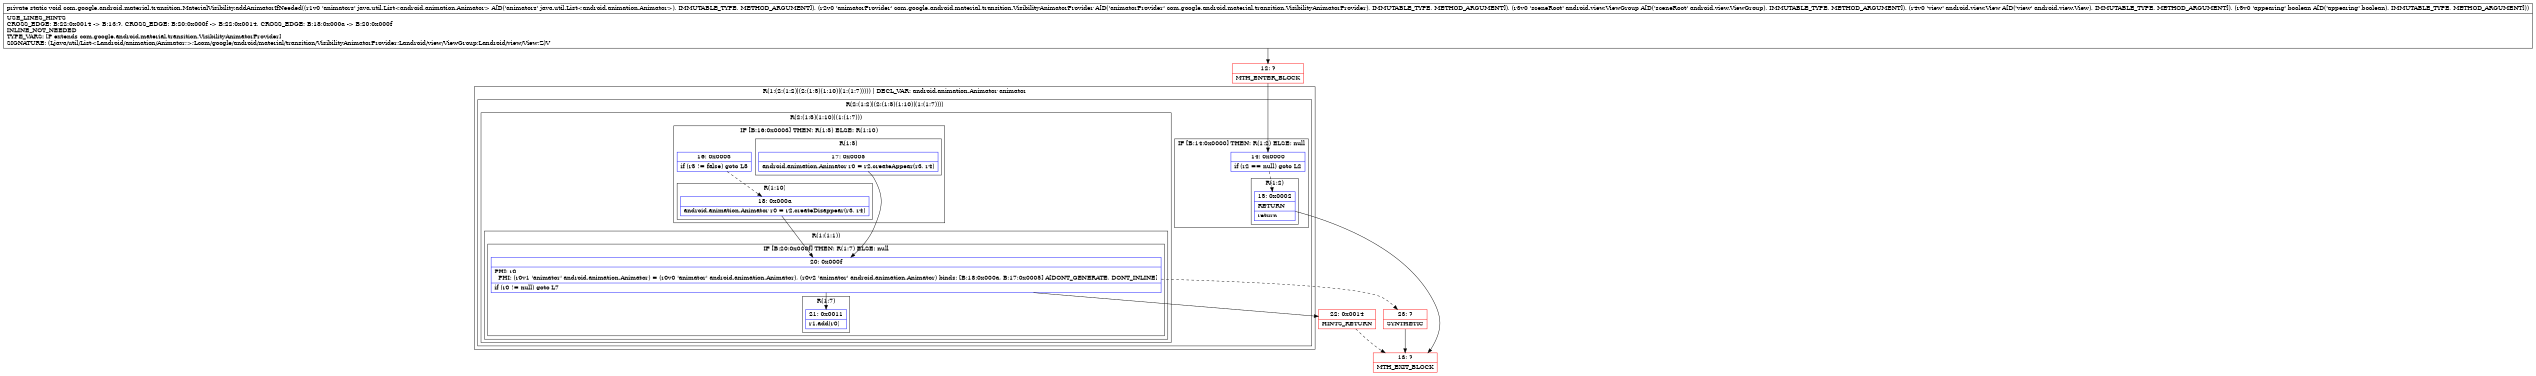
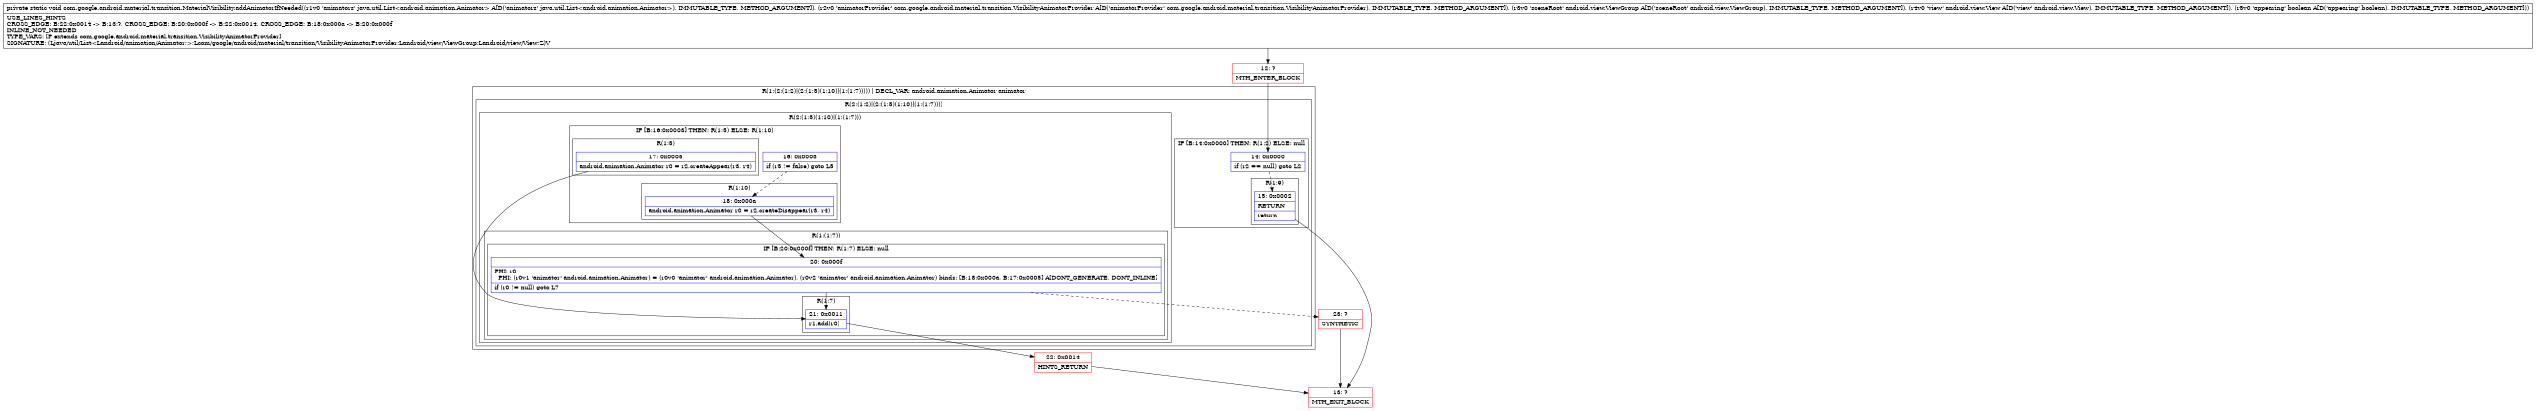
(1275, 183) -> (1275, 183)
(879, 215) -> (548, 308)
(826, 236) -> (826, 236)
(1174, 304) -> (902, 333)
(1368, 340) -> (1198, 380)
